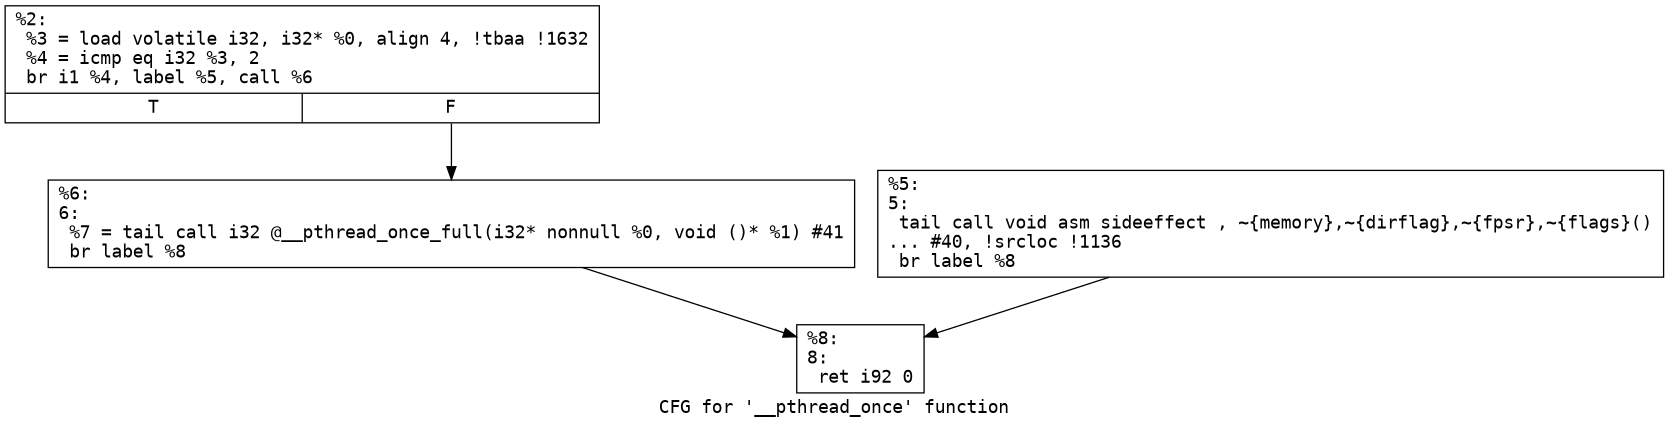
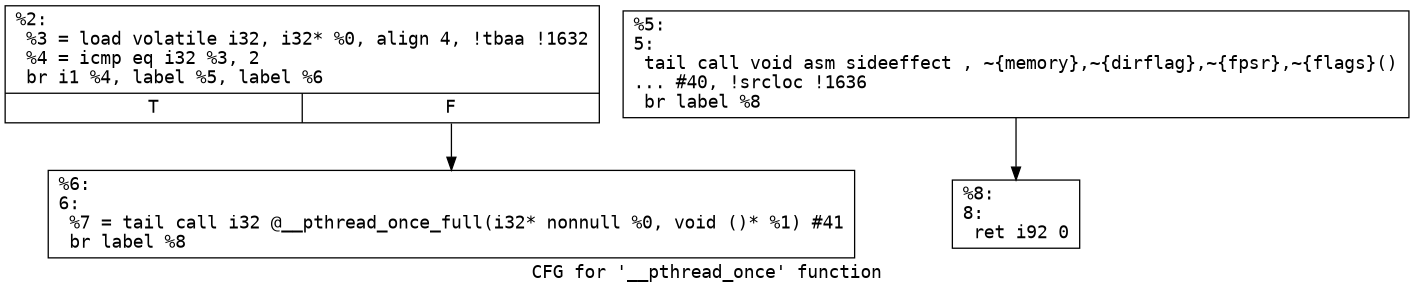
(165, 78) -> (170, 78)
(1005, 242) -> (750, 83)
(683, 300) -> none
